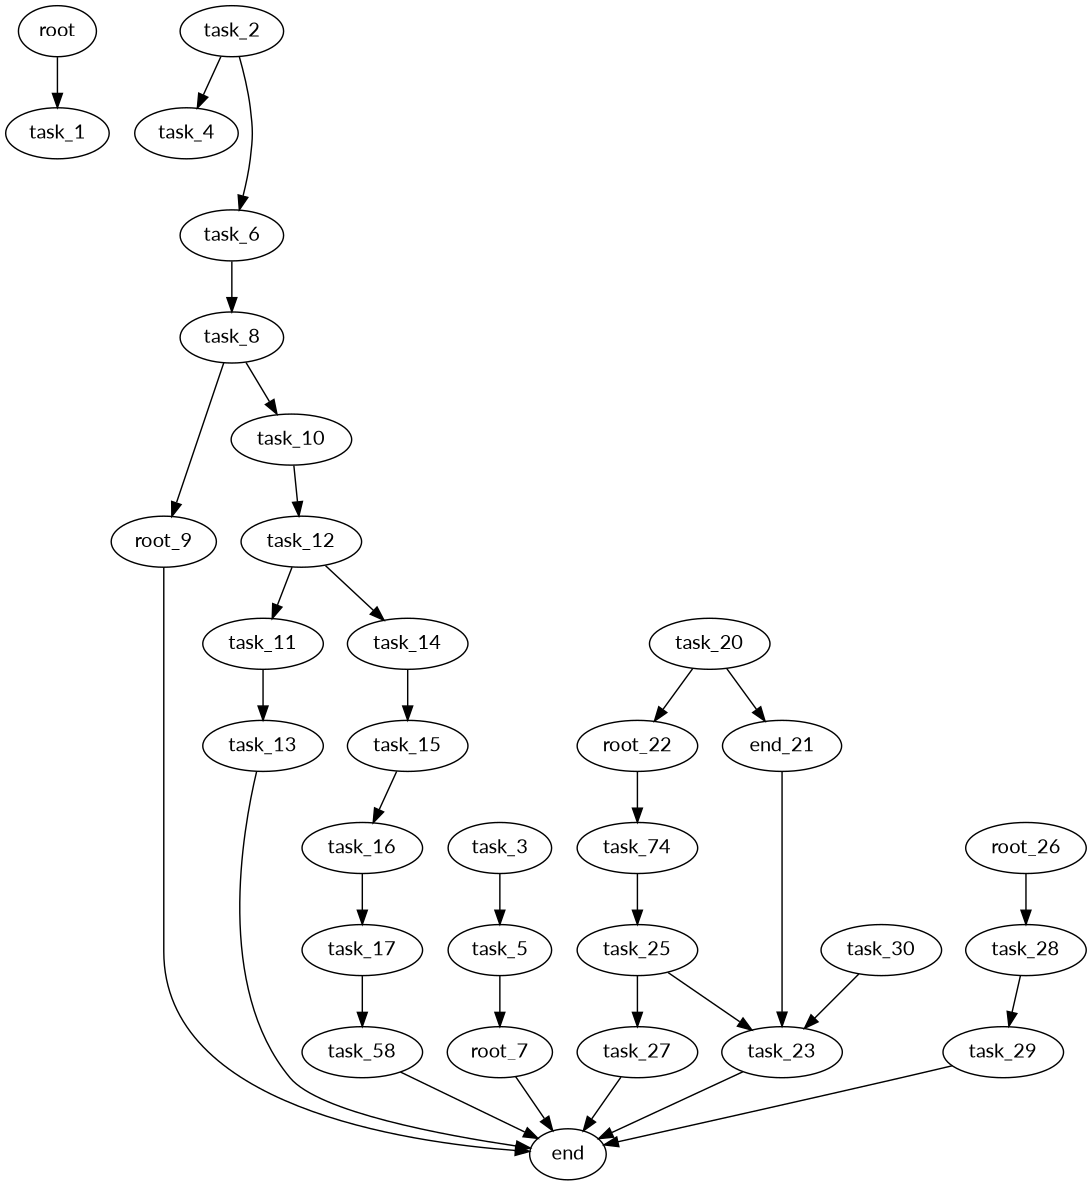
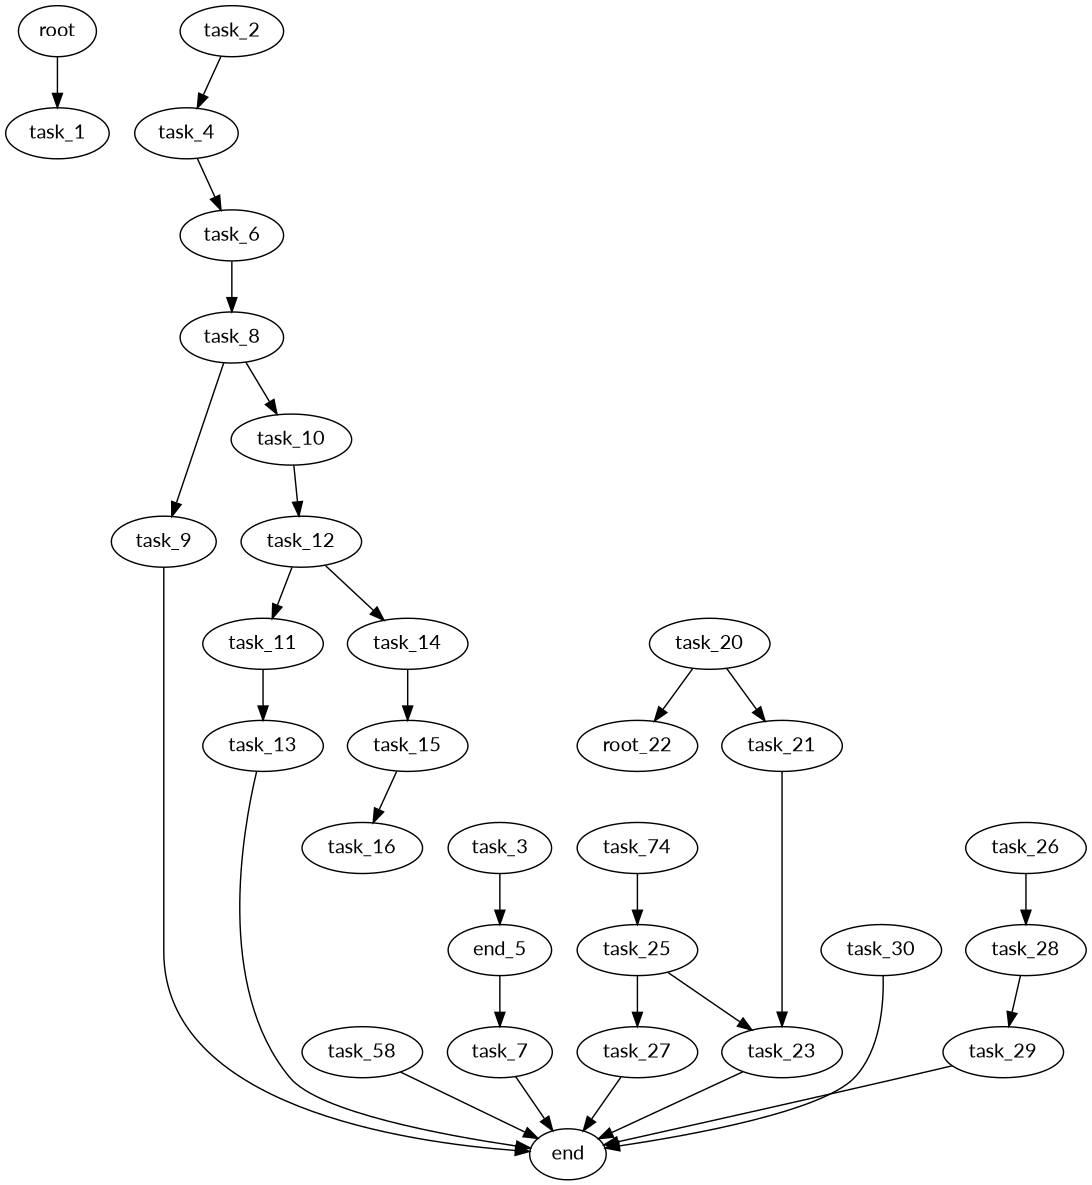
(252, 126) -> (206, 178)
(164, 542) -> (164, 542)
(782, 746) -> (782, 746)
(637, 790) -> none
(1026, 848) -> (1026, 848)
(362, 950) -> none
(500, 950) -> (500, 950)
(837, 996) -> (742, 1123)
(500, 1052) -> (500, 1052)
